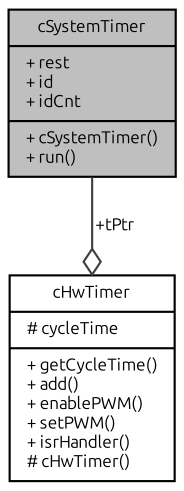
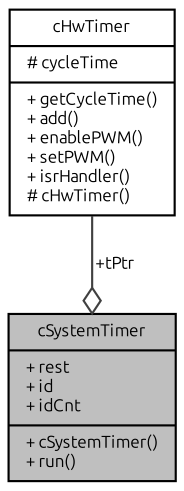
(92, 213) -> (92, 252)
